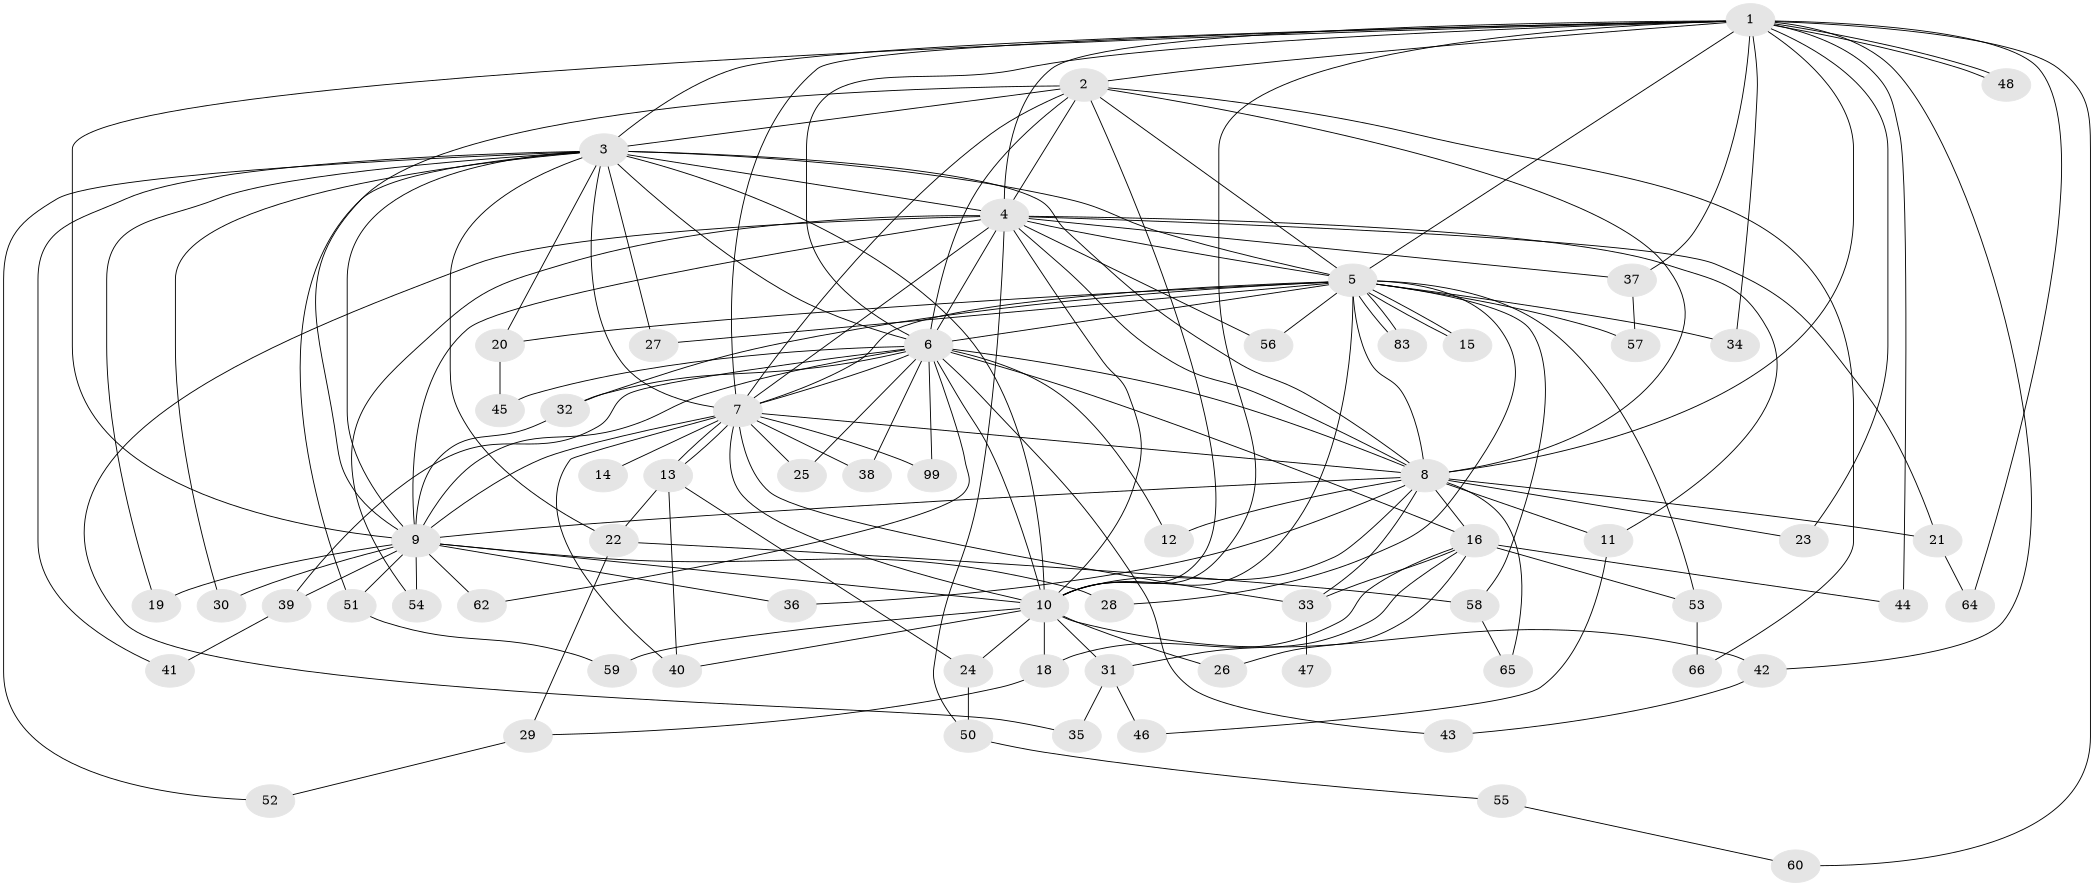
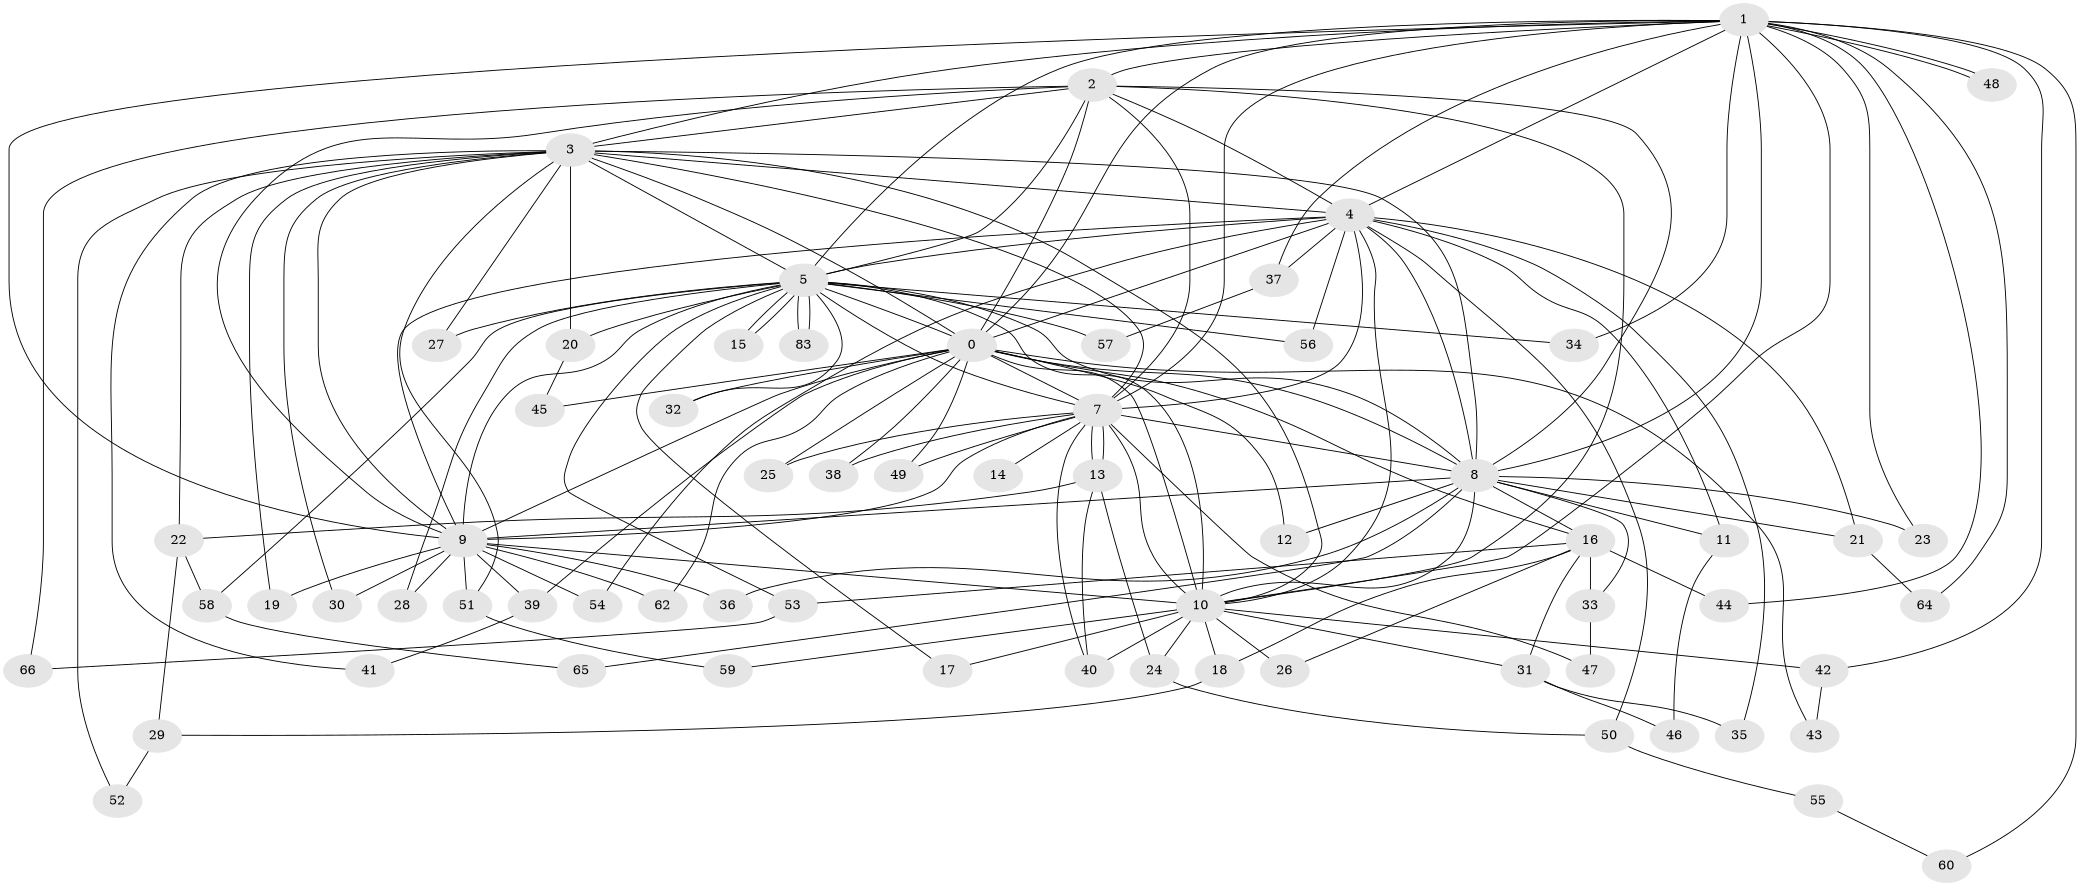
(929, 345) -> (972, 345)
(456, 445) -> (581, 370)
(932, 476) -> (899, 476)
(988, 550) -> (1329, 594)
none -> (948, 671)
